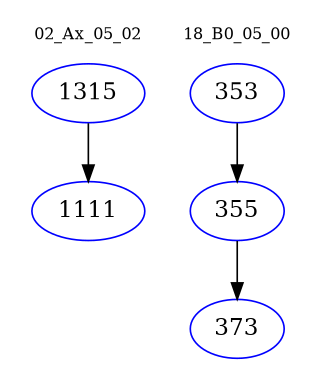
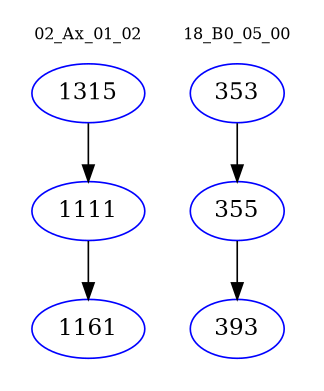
(88, 35) -> (88, 35)
none -> (88, 329)
(237, 329) -> (237, 329)
